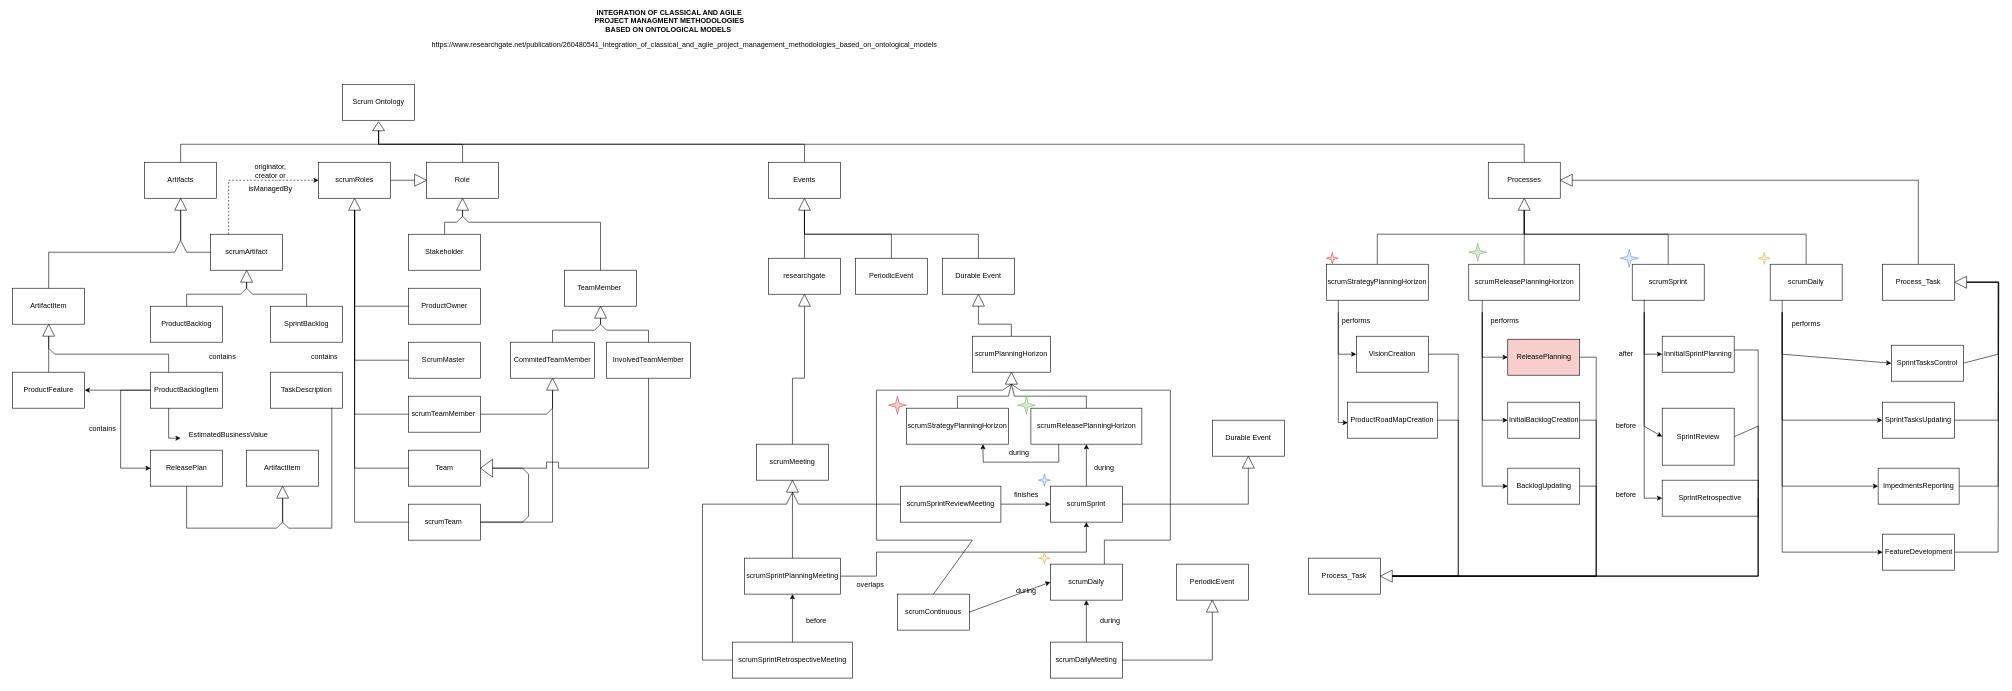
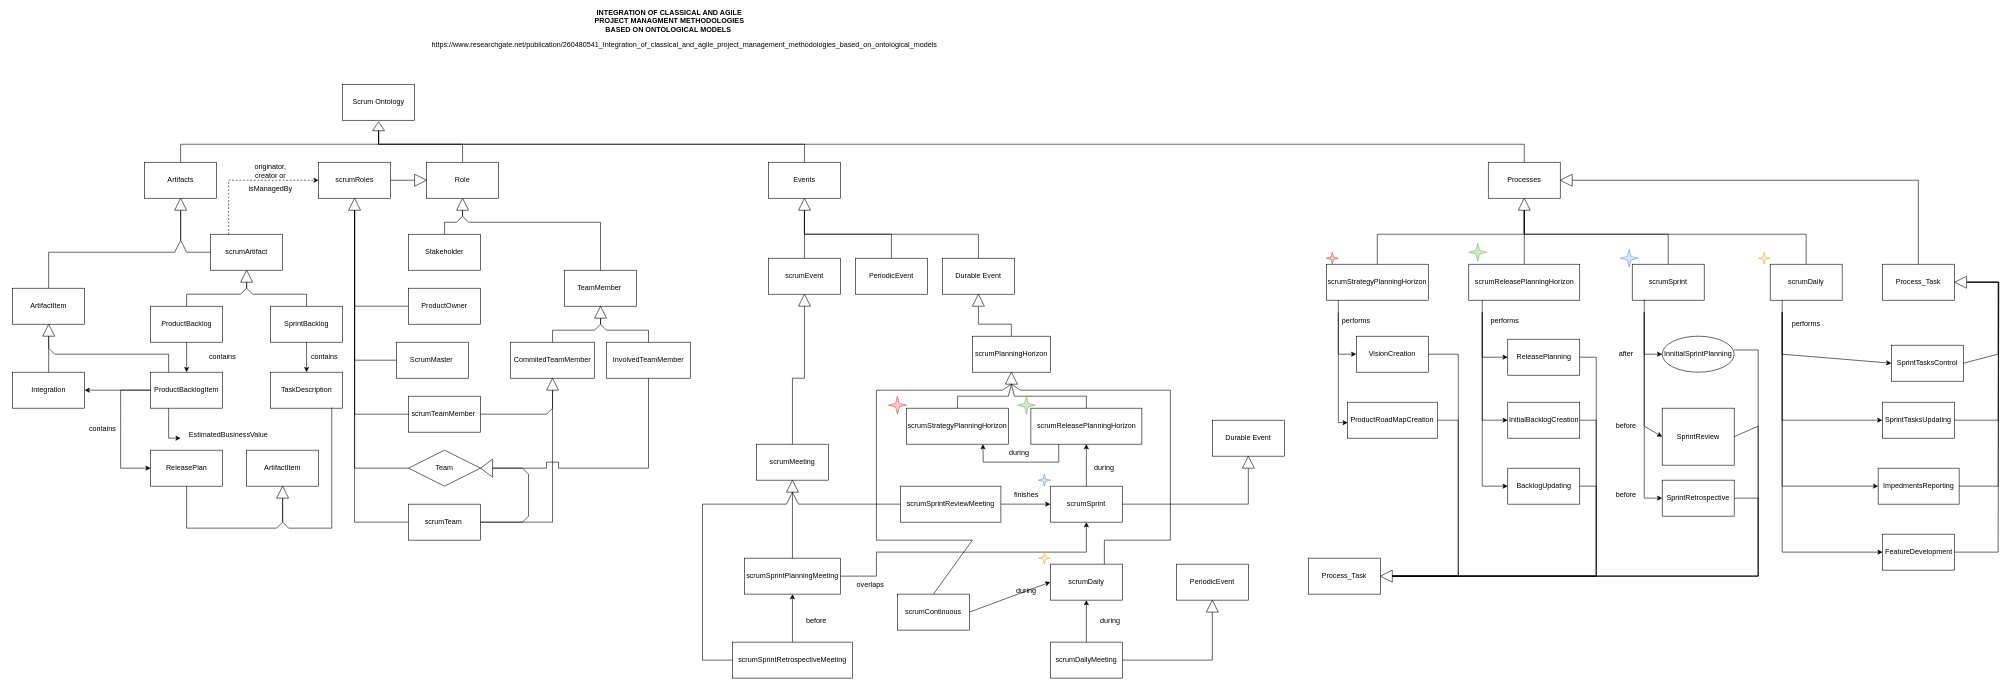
(804, 276) -> (804, 276)
(1698, 354) -> (1698, 354)
none -> (186, 355)
none -> (306, 355)
(1544, 357) -> (1544, 357)
(444, 360) -> (432, 360)
(48, 390) -> (48, 390)
(444, 468) -> (444, 468)
(1710, 498) -> (1698, 498)
